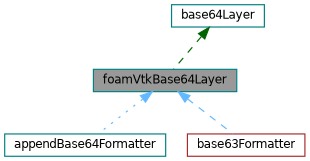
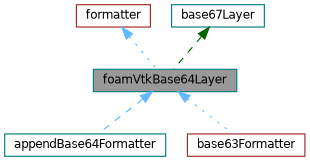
none -> (113, 16)
(218, 16) -> (218, 16)
(120, 116) -> (120, 116)
(210, 116) -> (210, 116)
